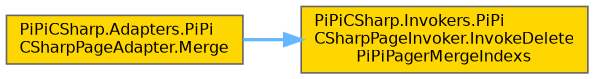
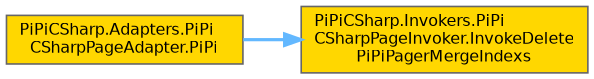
(125, 40) -> (125, 40)
